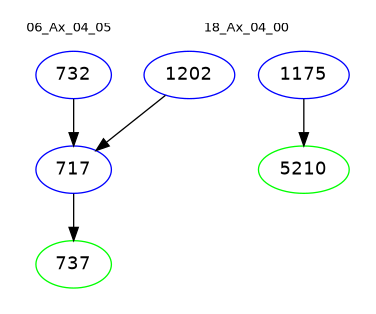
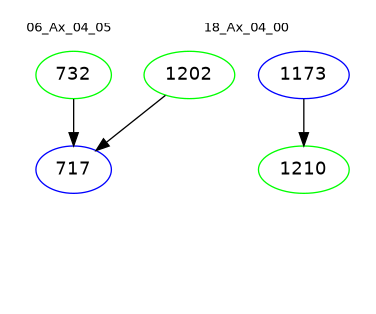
(74, 75) -> (74, 75)
(189, 75) -> (189, 75)
(304, 75) -> (304, 75)
(304, 170) -> (304, 170)
(74, 264) -> none
